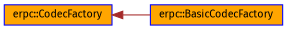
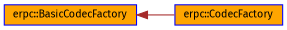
(137, 15) -> (161, 15)
